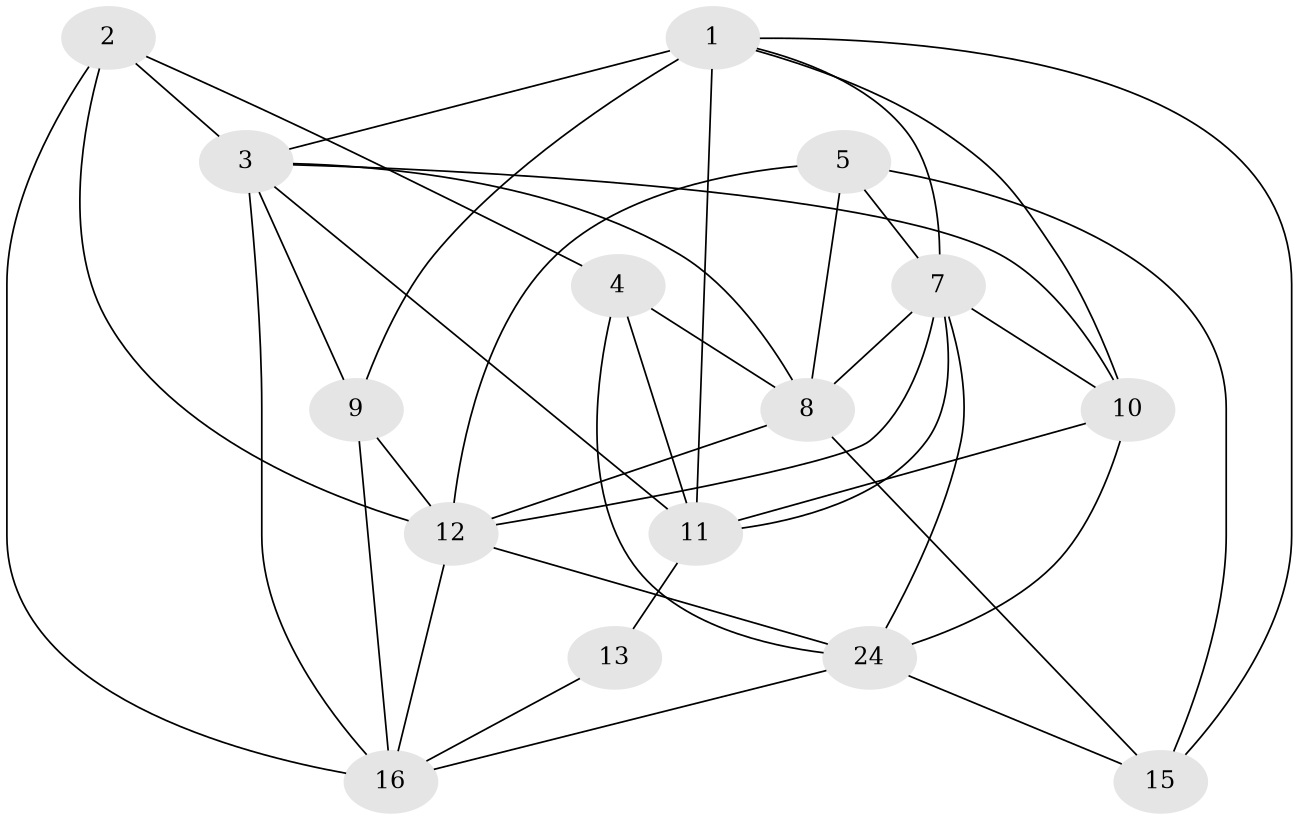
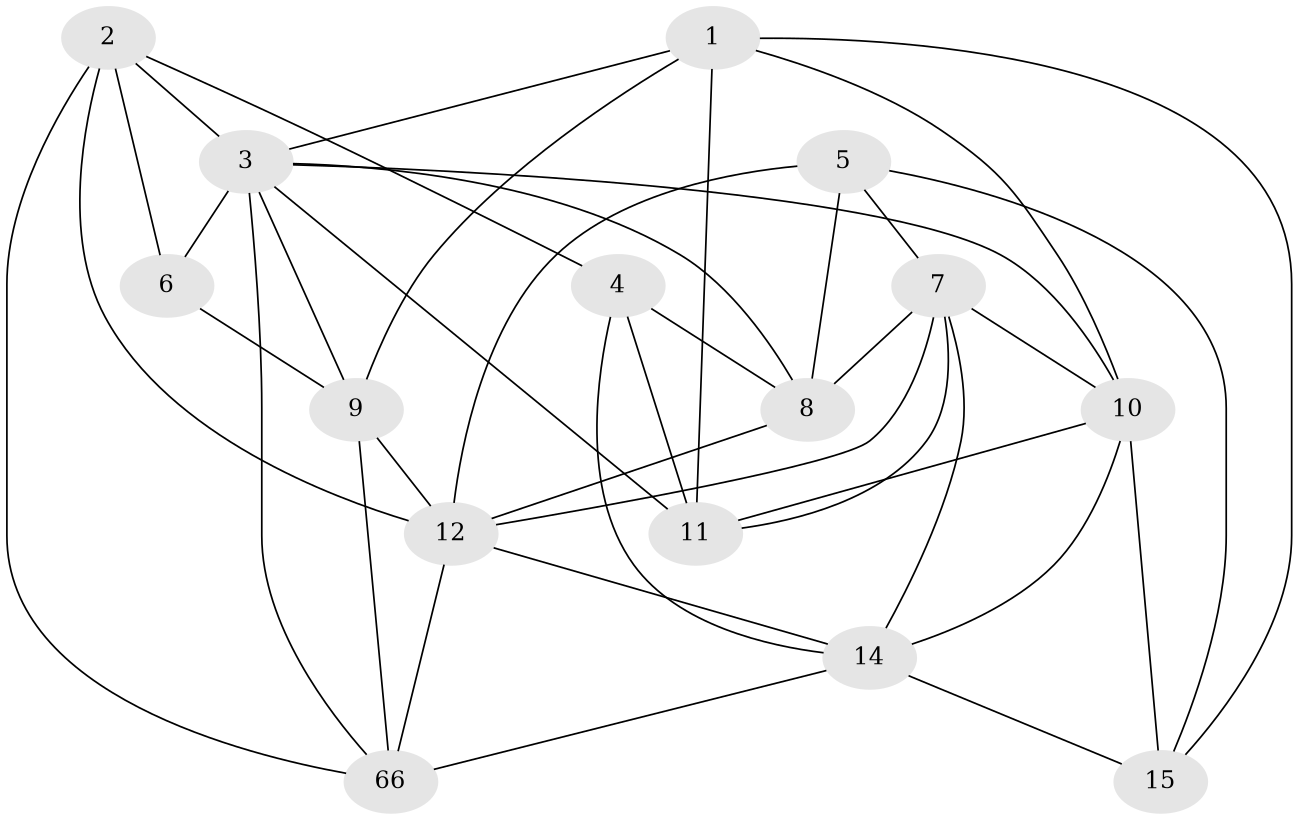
(891, 115) -> none
none -> (167, 286)
(984, 596) -> (1144, 596)
(615, 658) -> none
(870, 658) -> (870, 658)
(391, 782) -> (391, 782)
